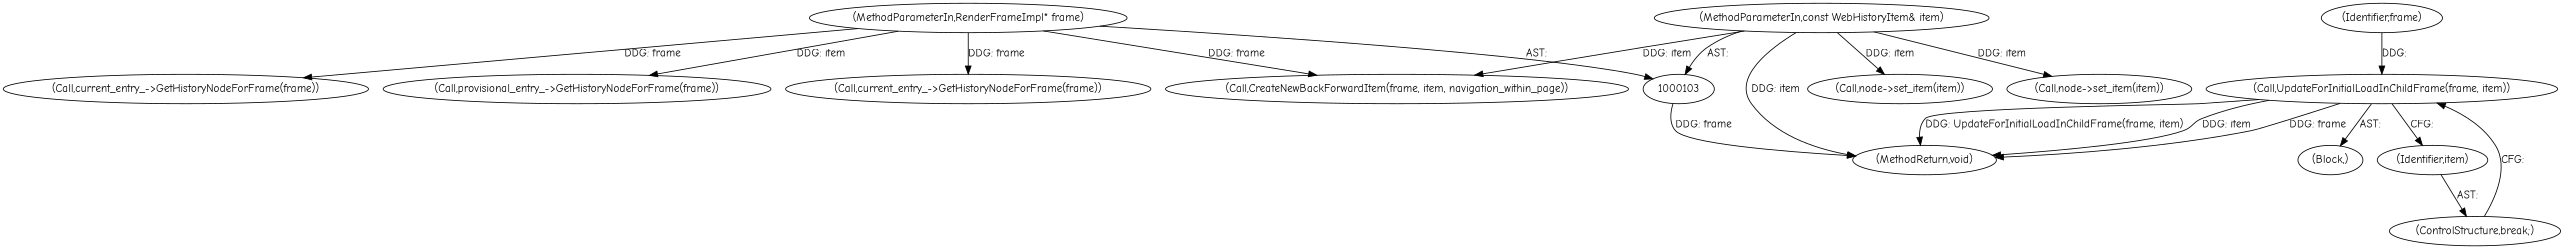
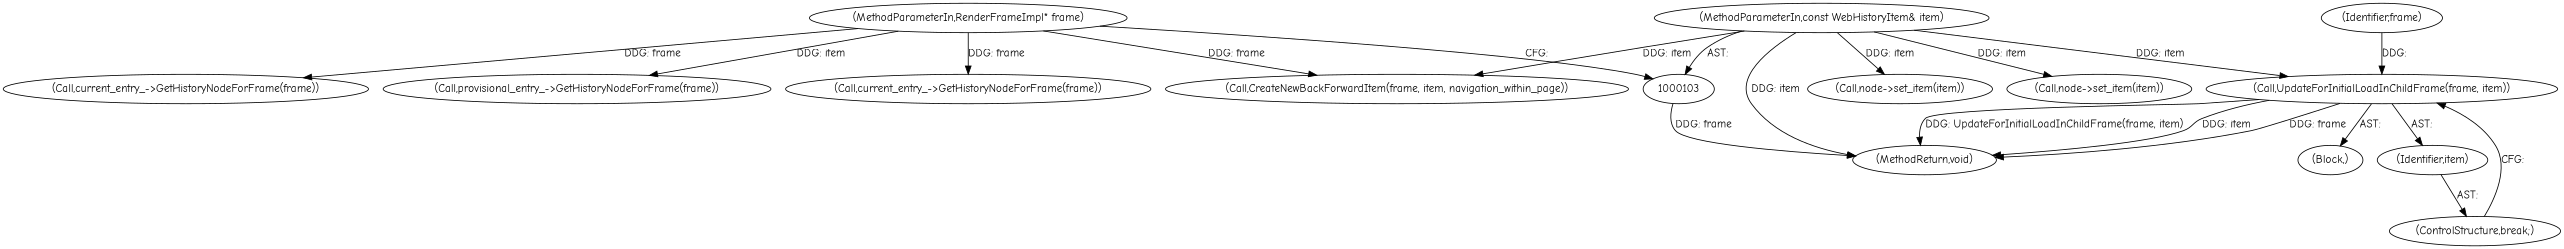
(1539, 53) -> (1539, 53)
none -> (2097, 53)
(2424, 125) -> (2424, 125)
